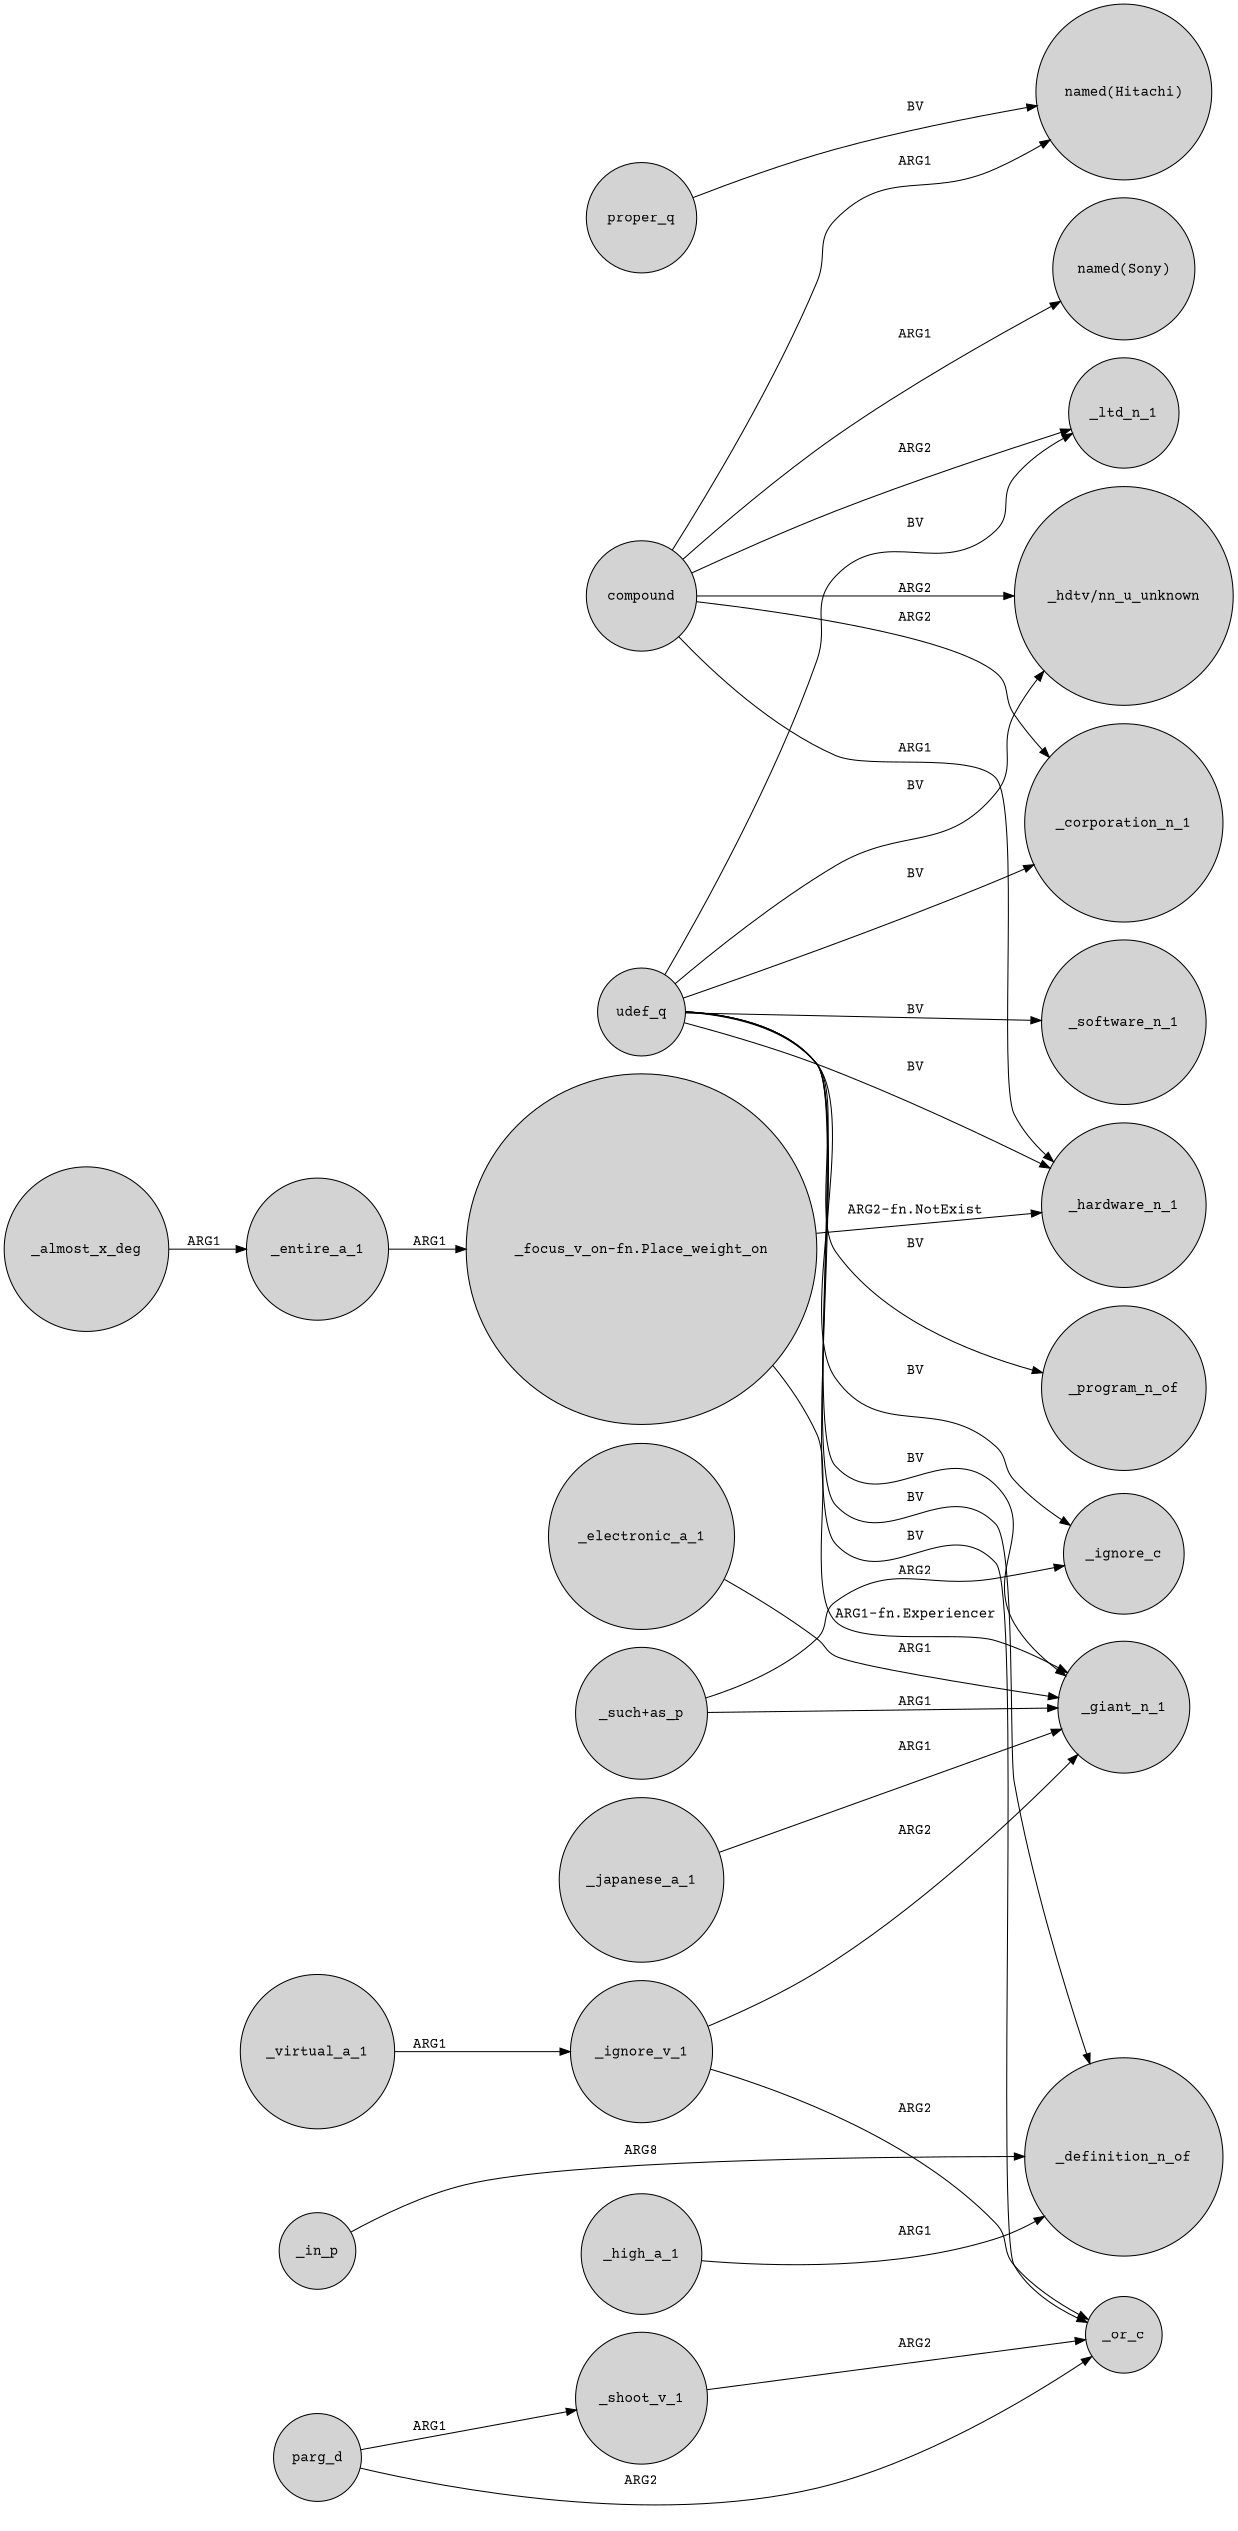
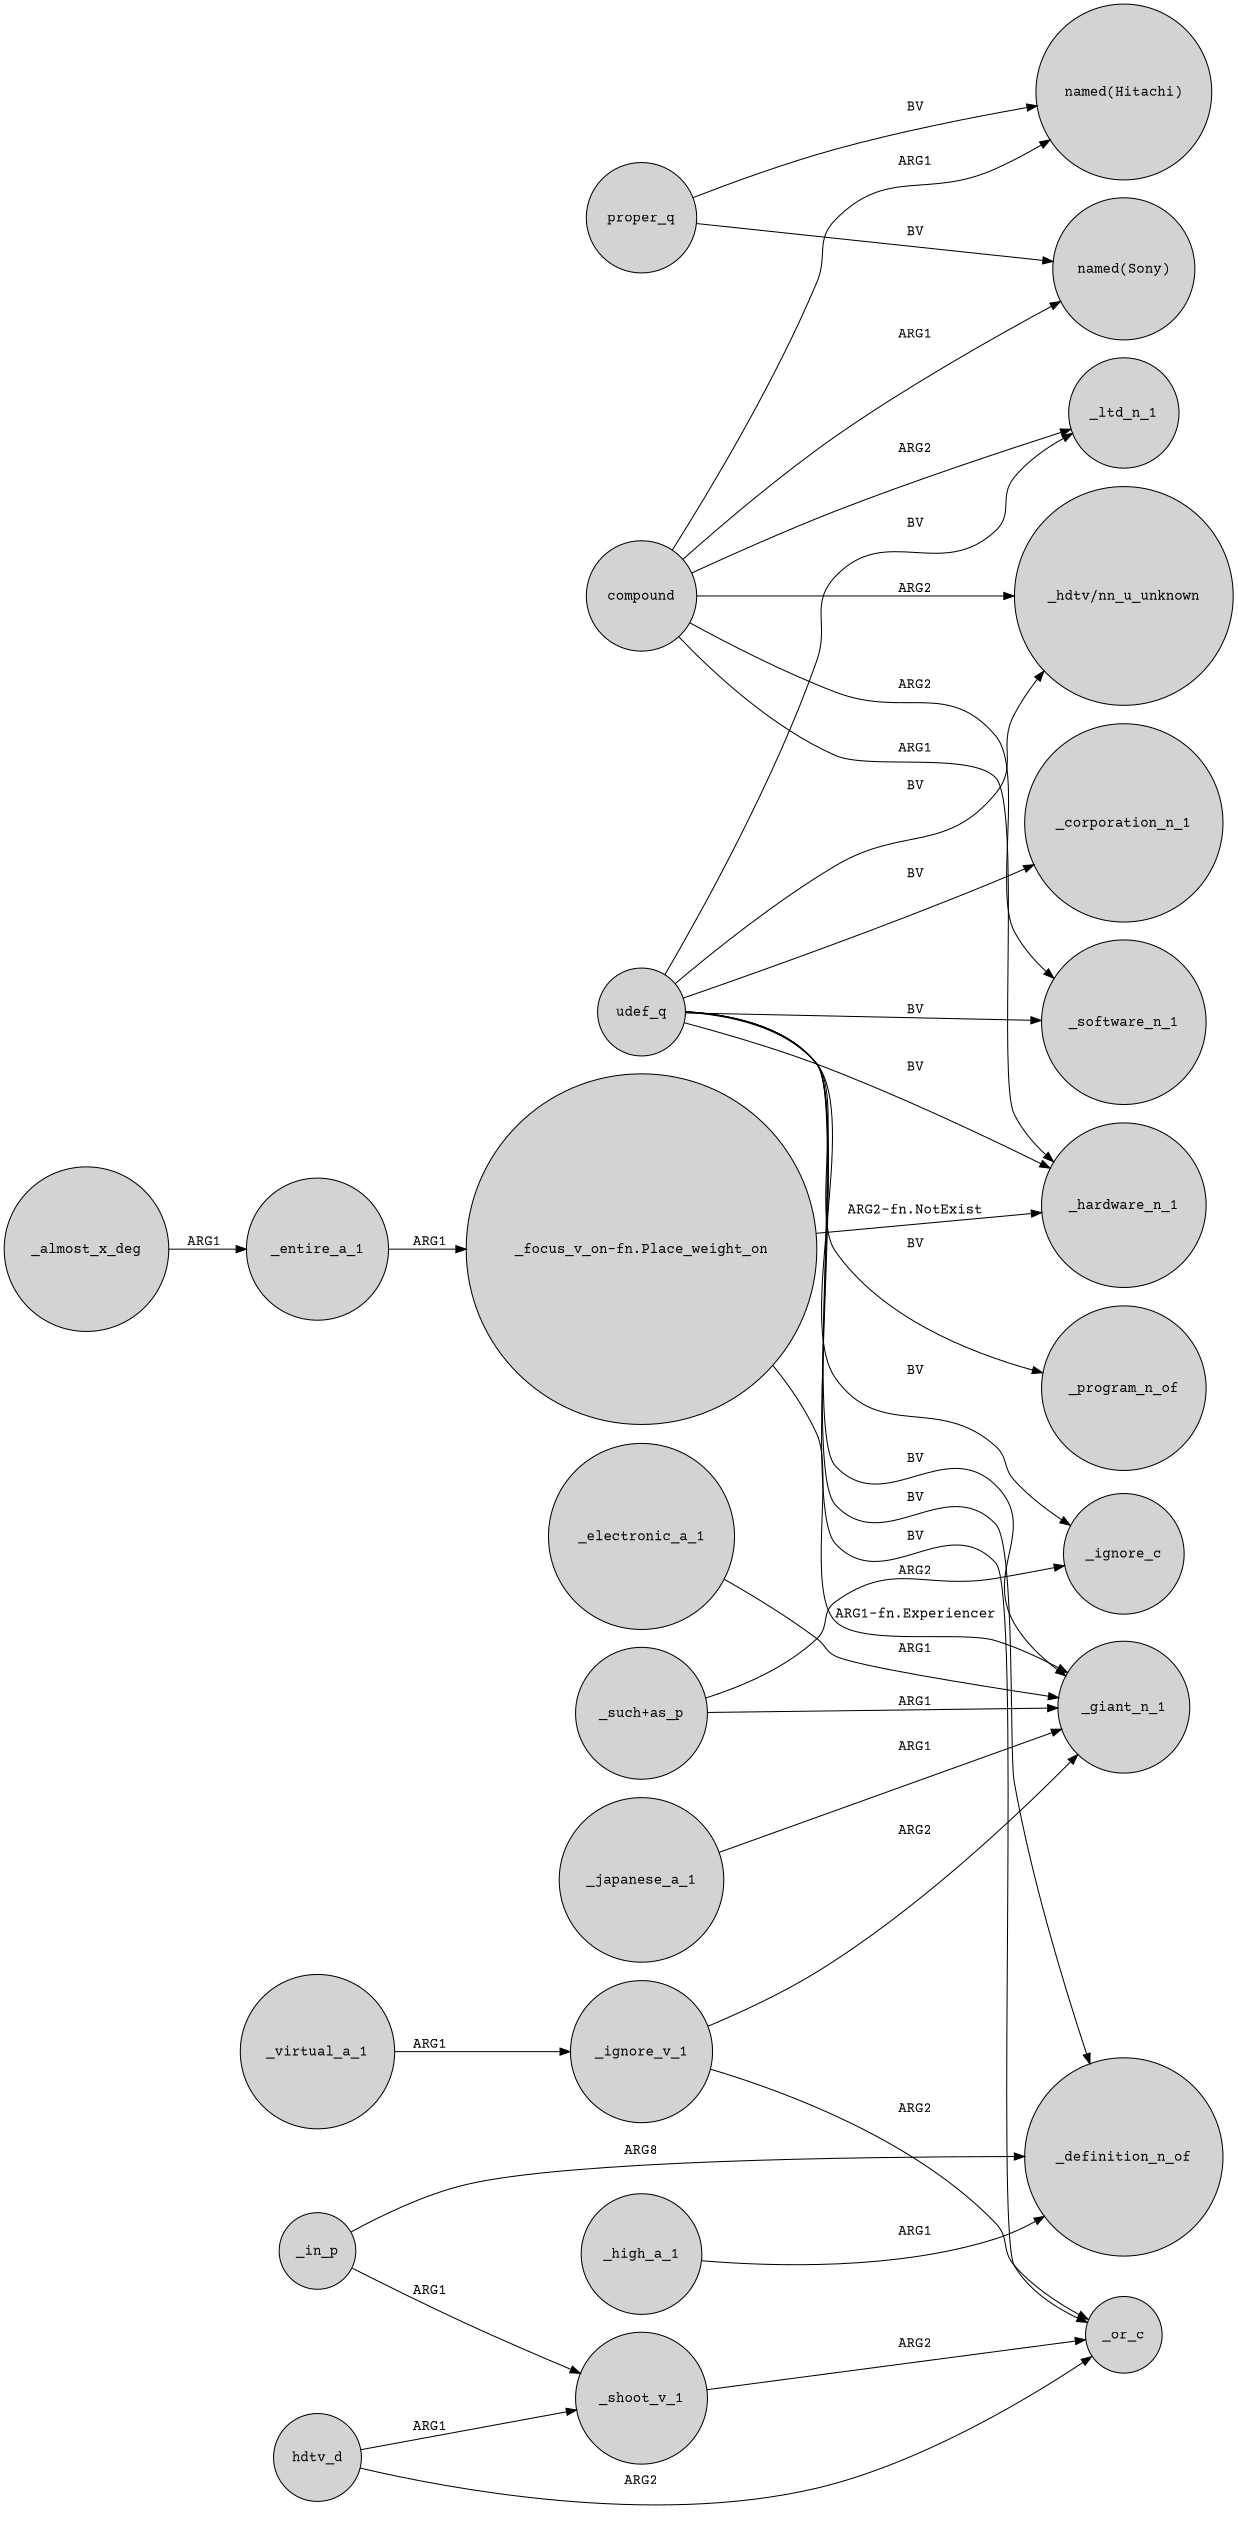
none -> (870, 242)
(894, 634) -> (963, 711)
none -> (460, 2321)
(317, 2458) -> (317, 2458)
